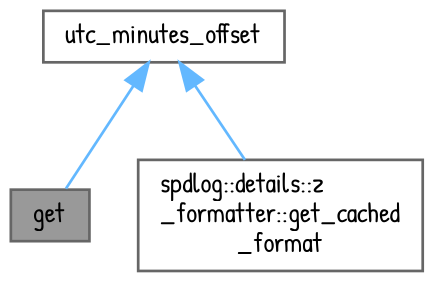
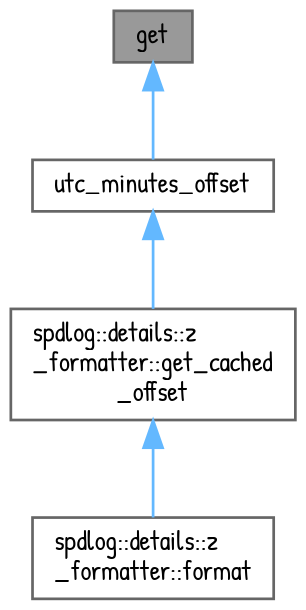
(100, 137) -> (153, 125)
(280, 215) -> (153, 364)
none -> (153, 558)
